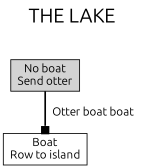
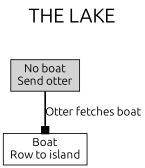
(93, 112) -> (93, 112)
